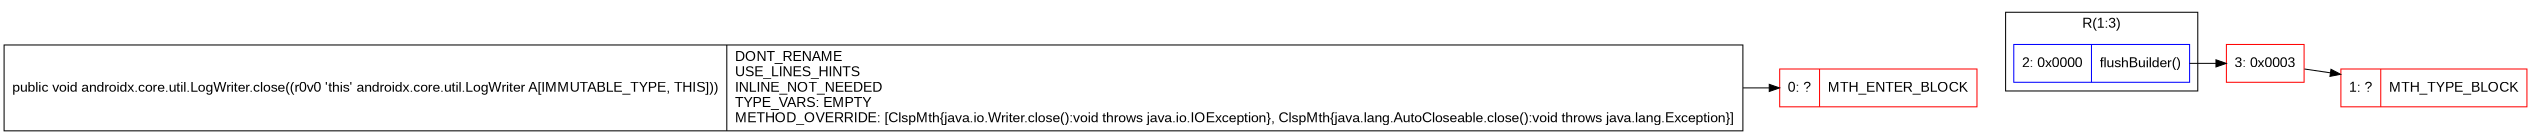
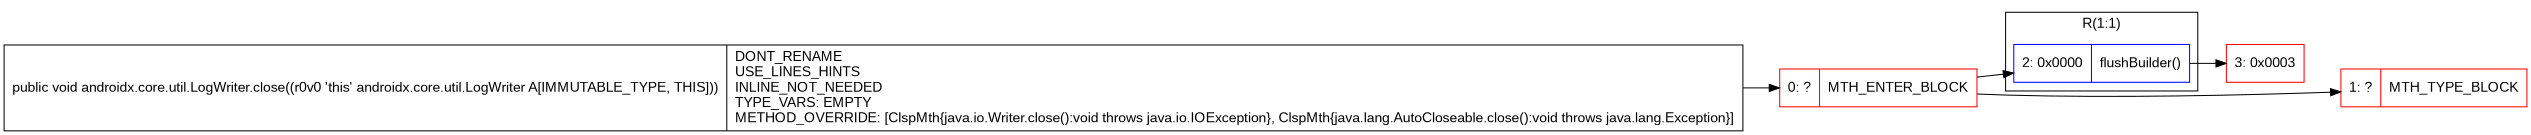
(2102, 24) -> (2102, 24)
(2317, 71) -> (2207, 95)
none -> (1990, 76)
